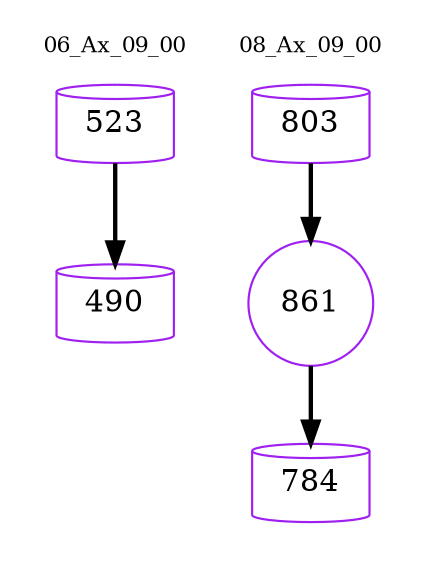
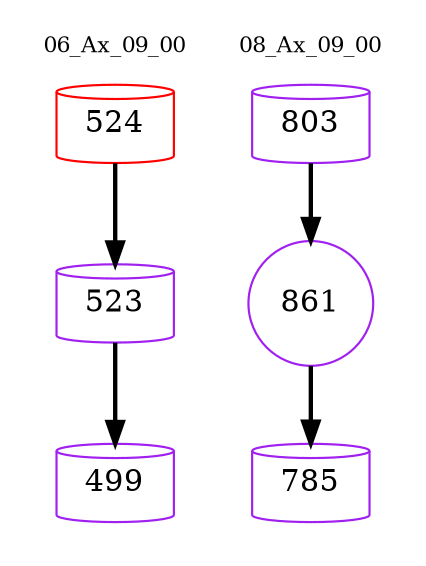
none -> (115, 124)
(115, 303) -> (115, 483)
(311, 483) -> (311, 483)
